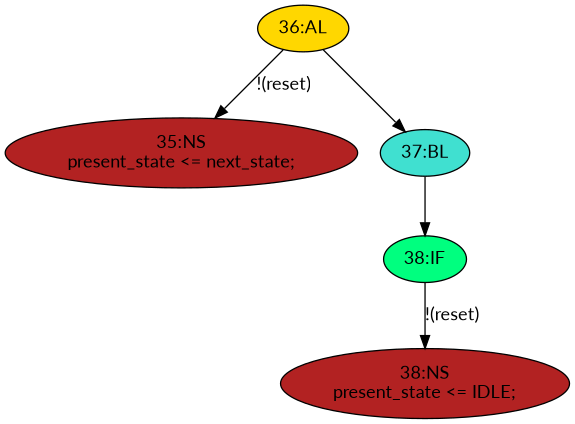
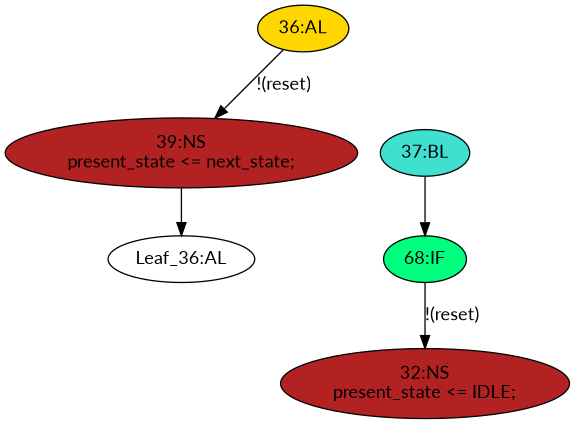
(359, 86) -> none
(181, 153) -> (181, 153)
none -> (181, 259)
(425, 259) -> (425, 259)
(425, 384) -> (425, 384)
